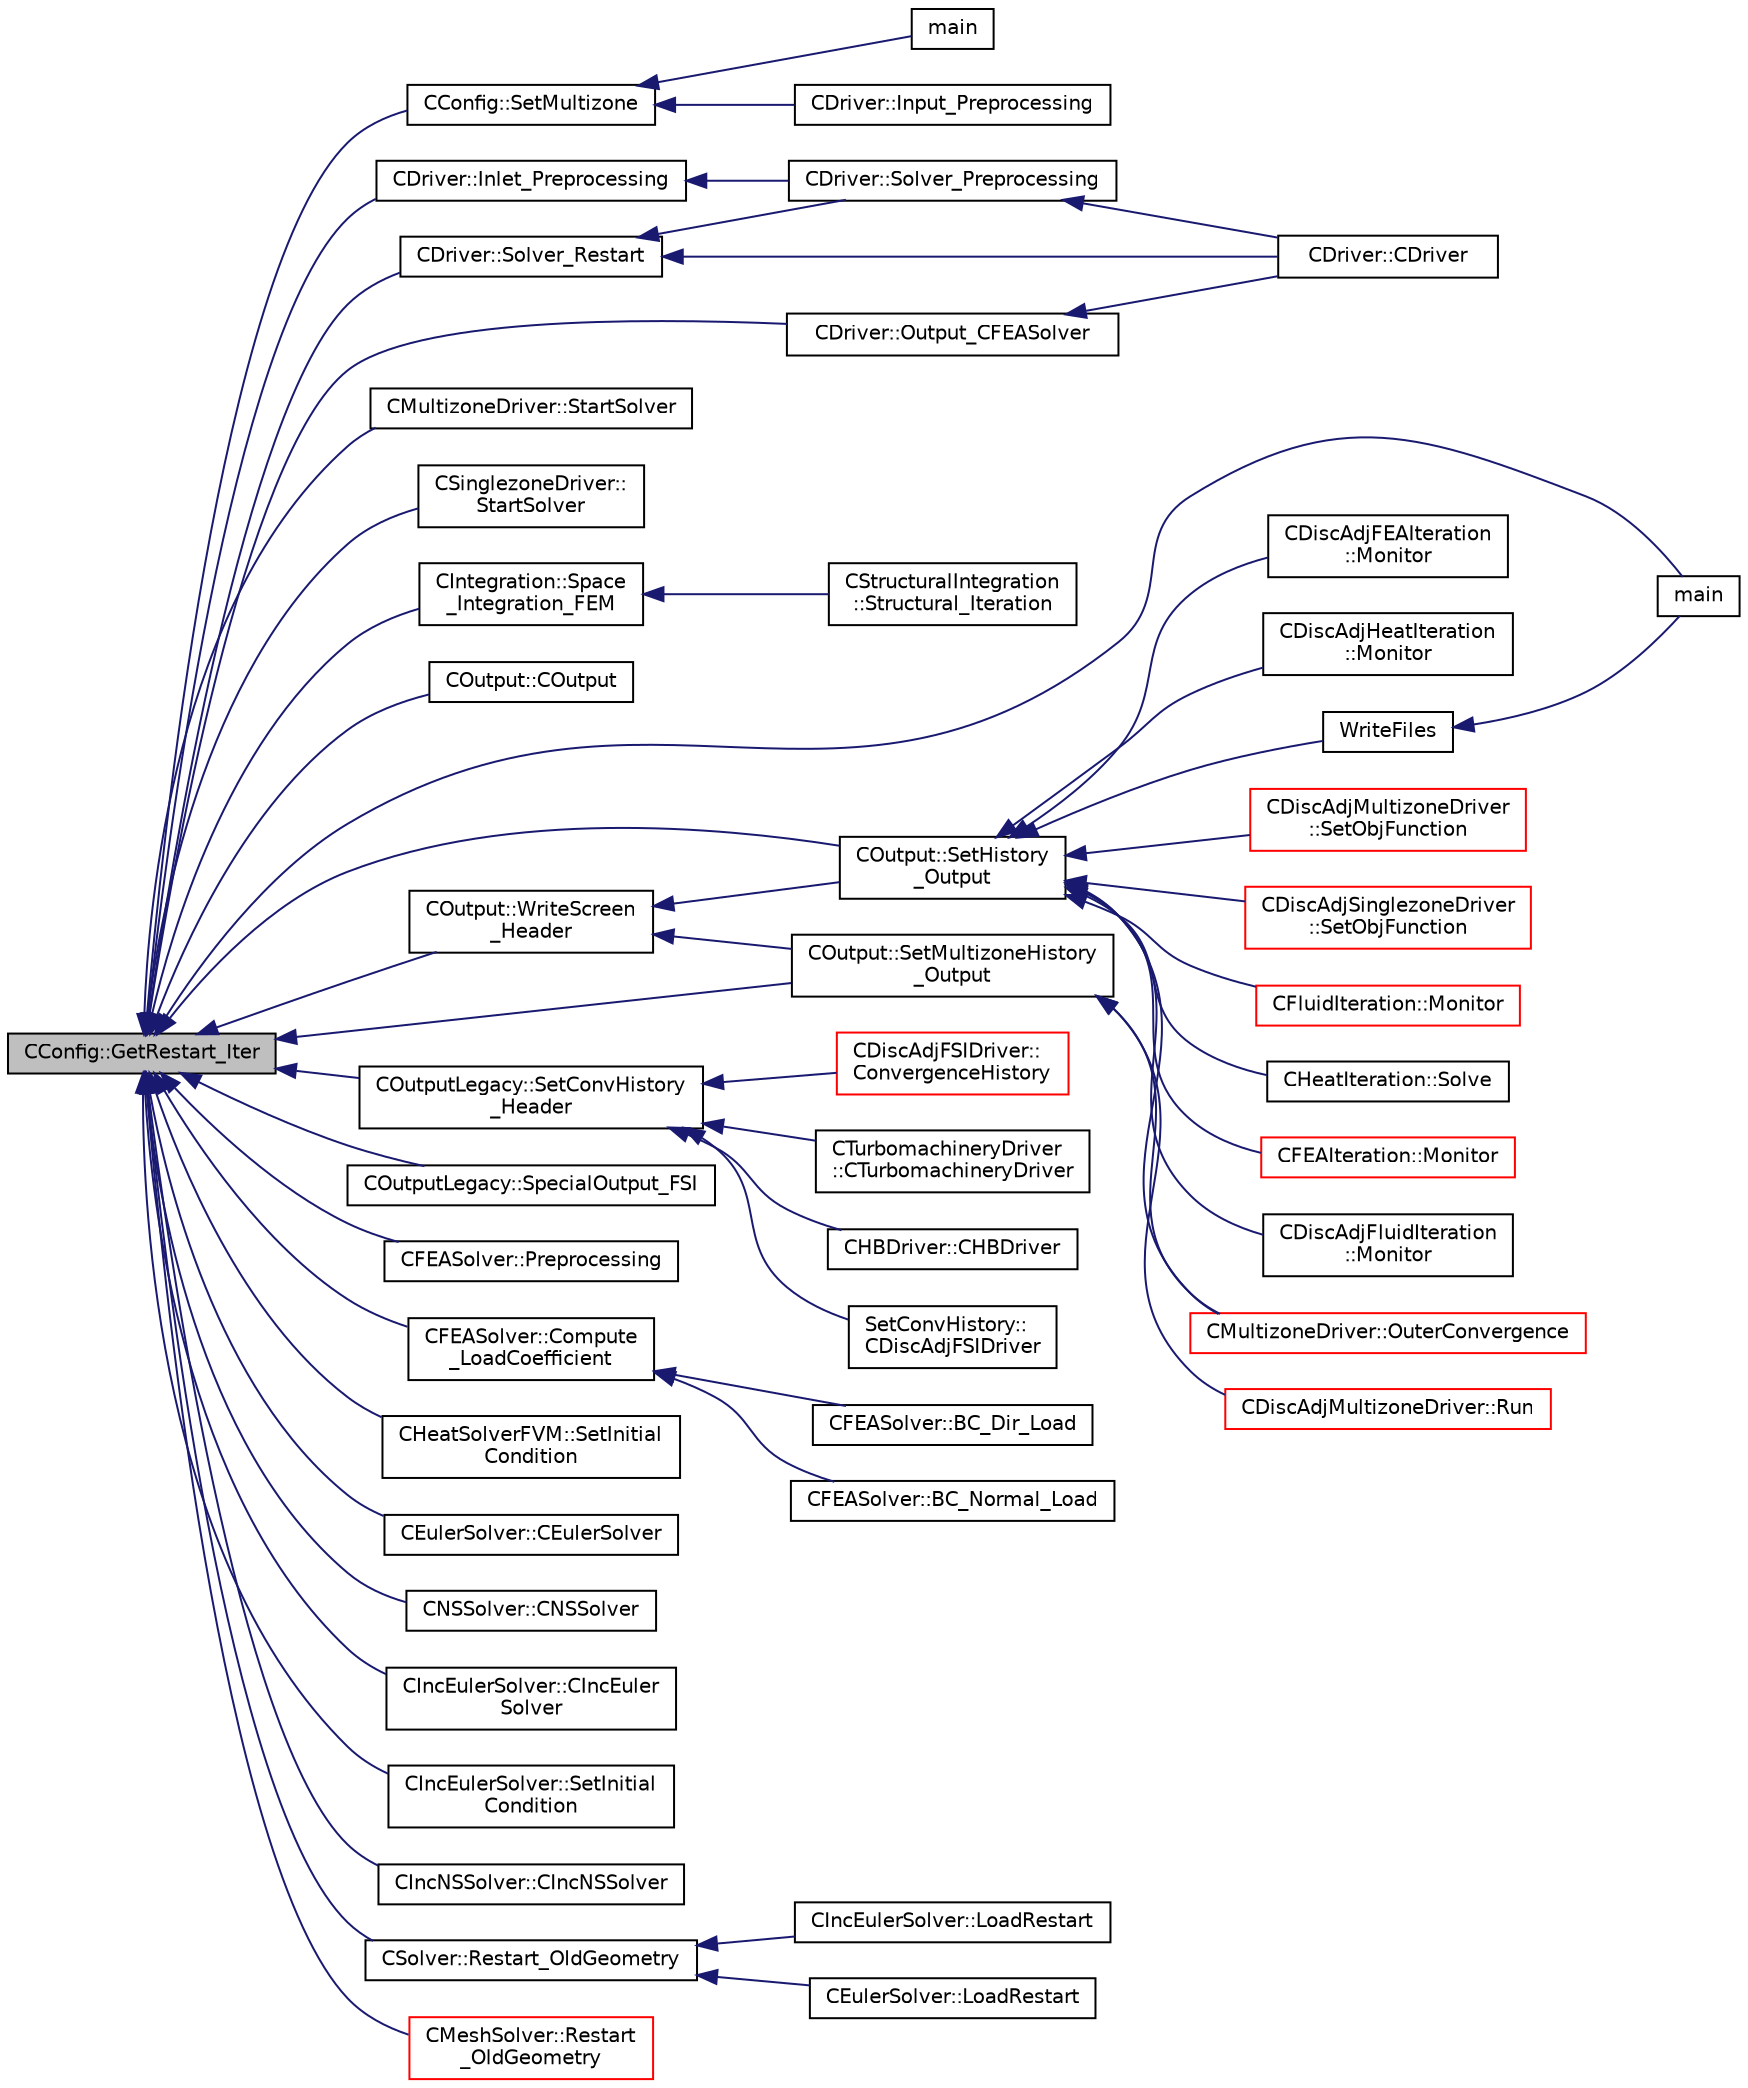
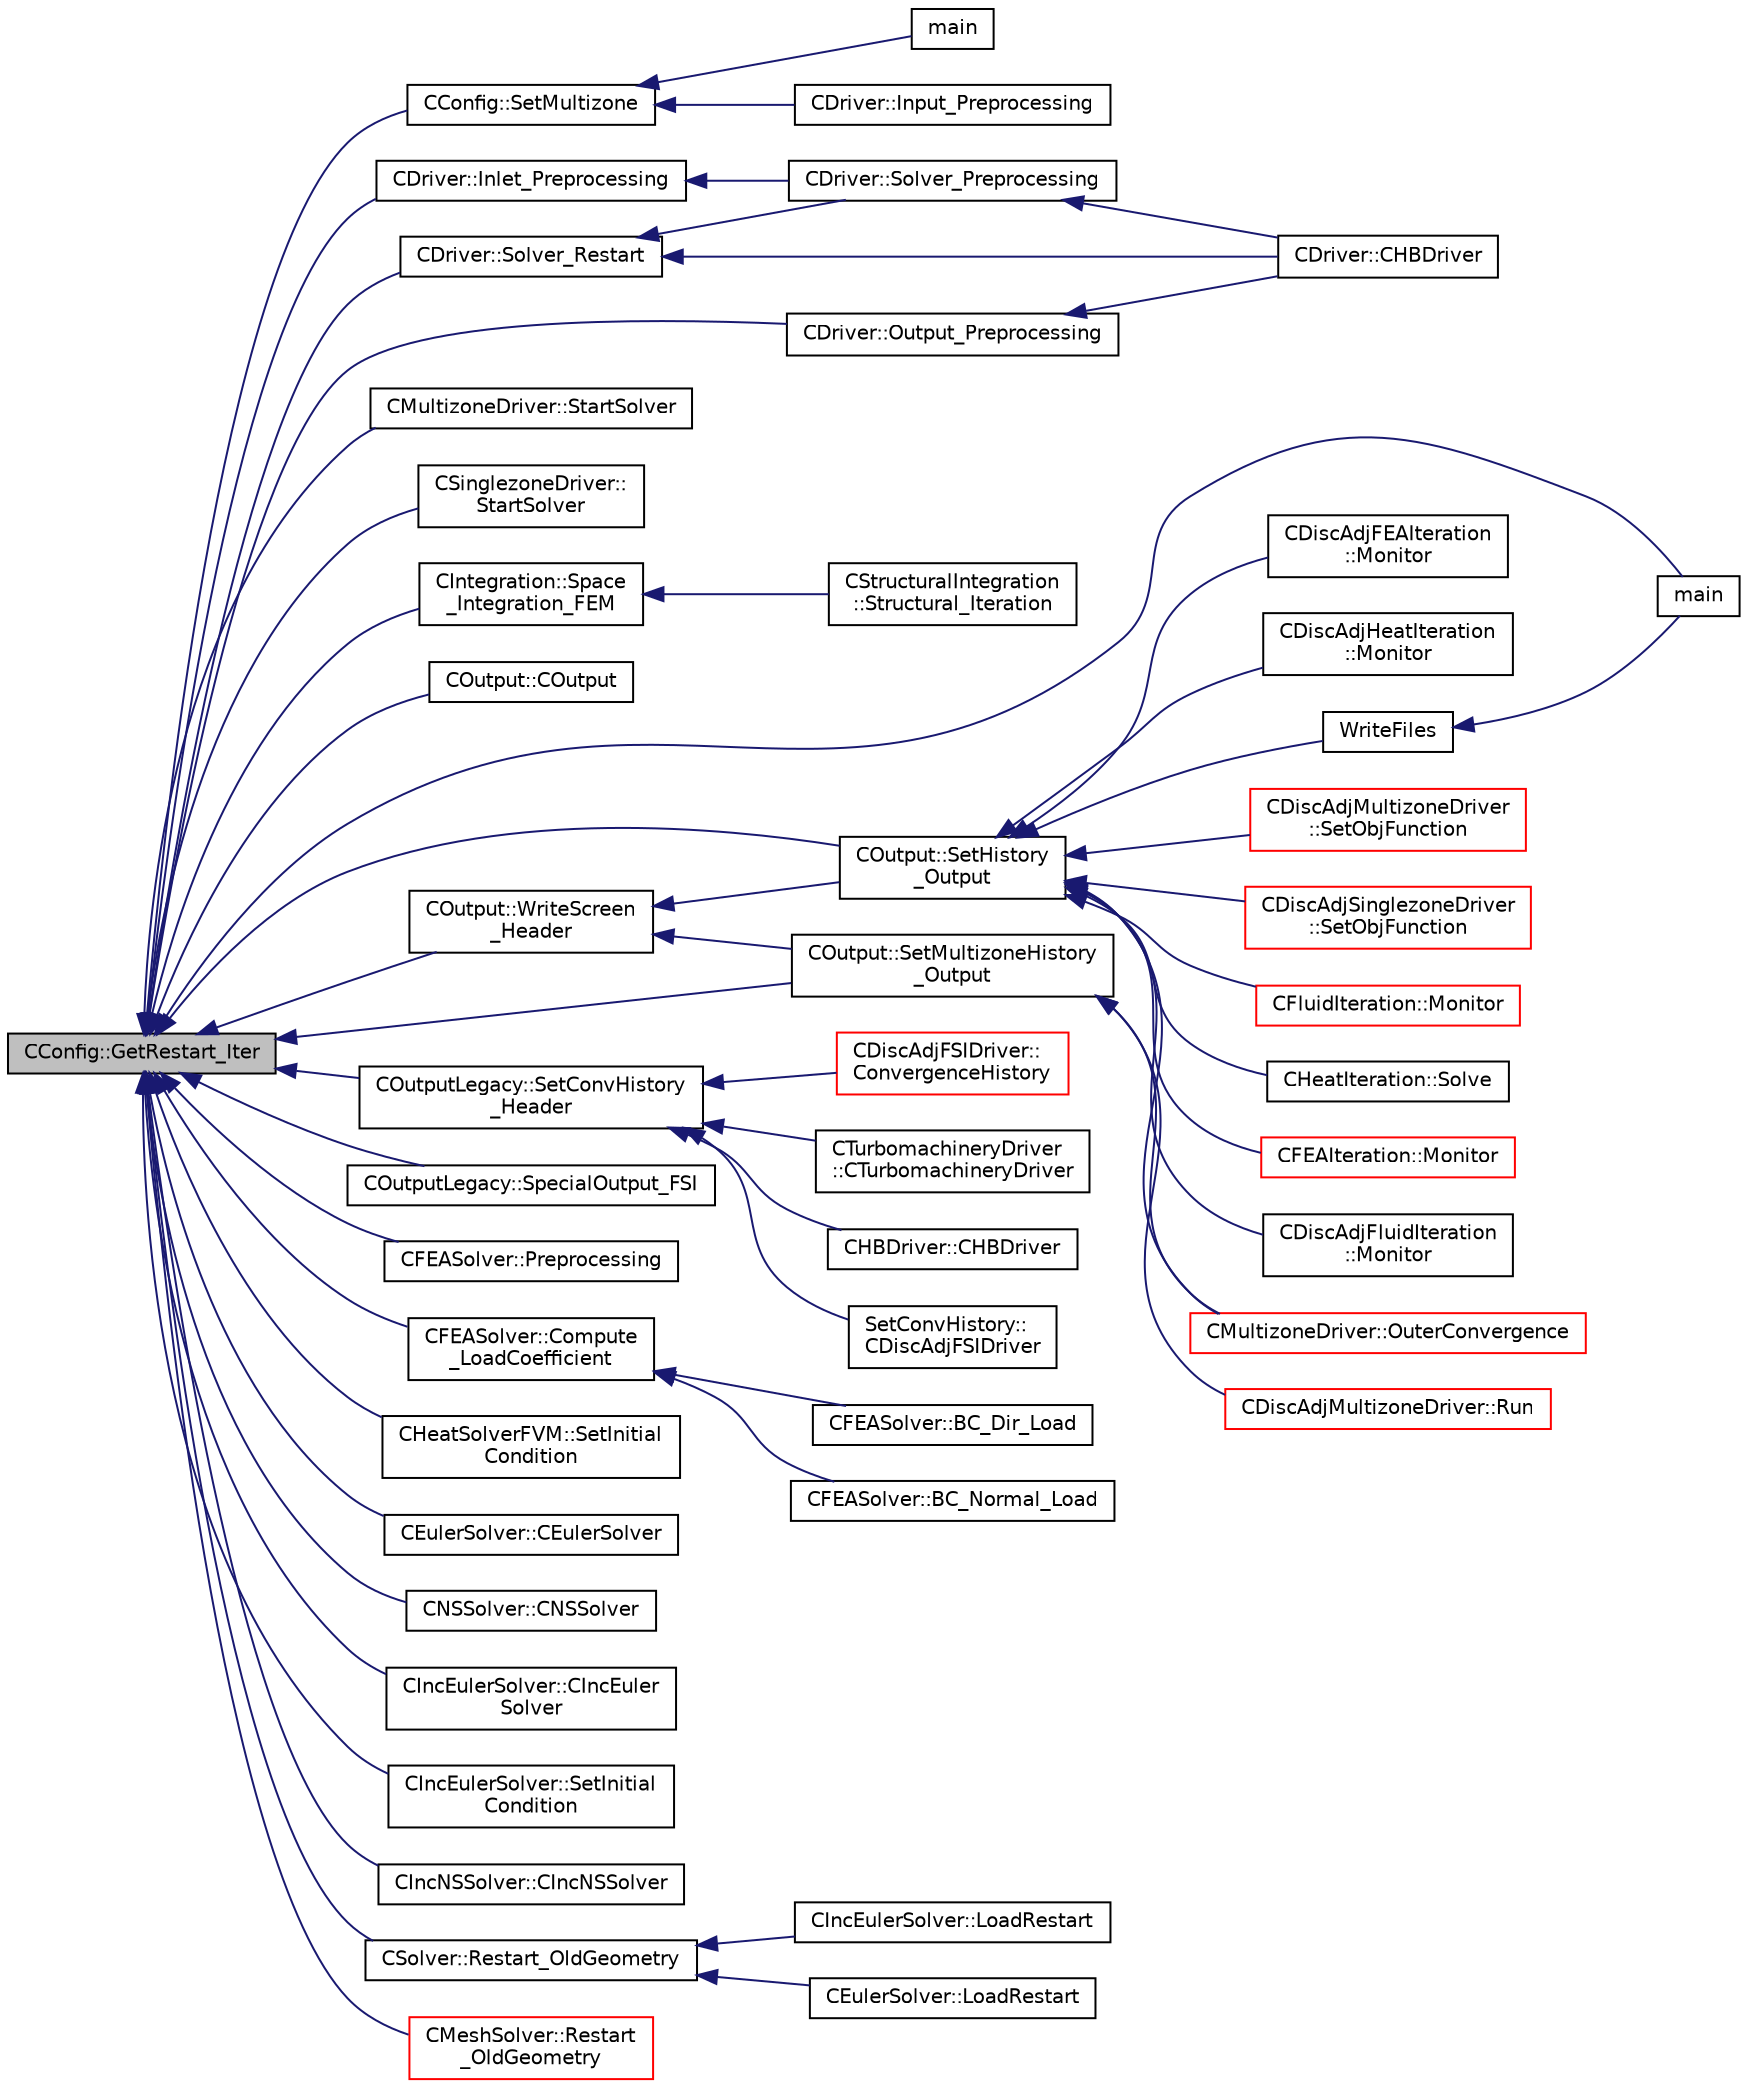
(1388, 257) -> (1388, 257)
(953, 335) -> (953, 335)
